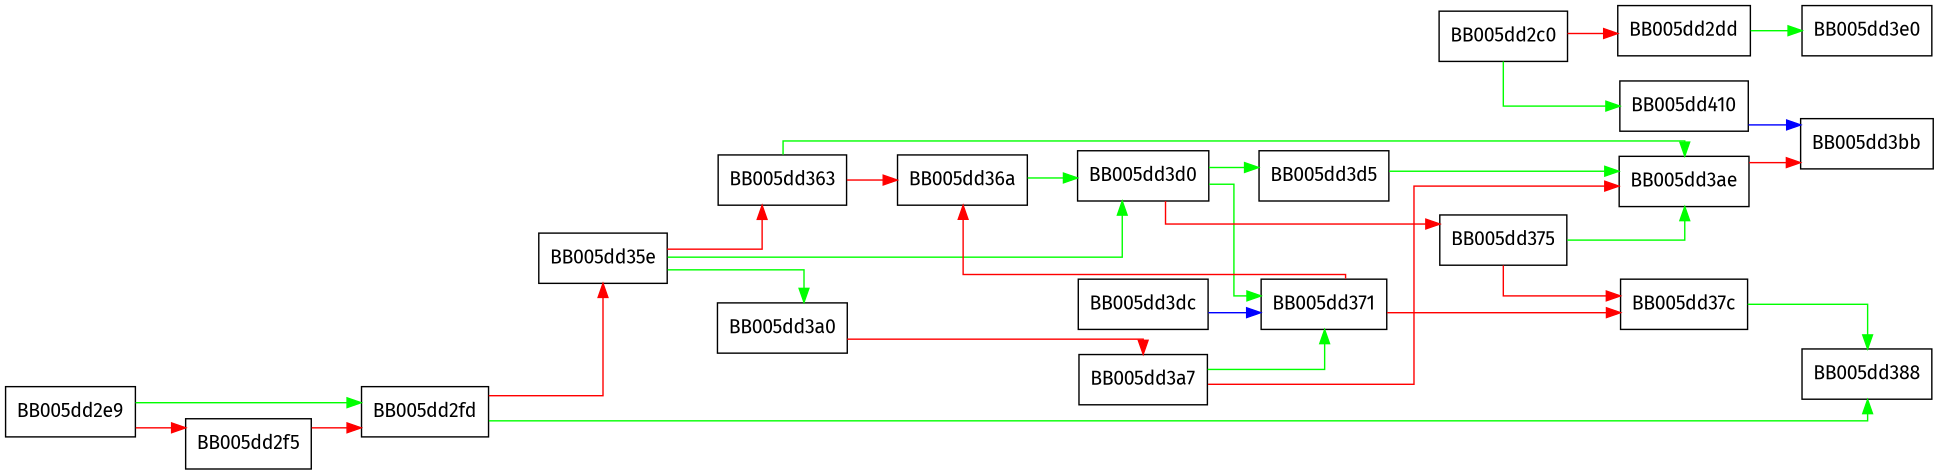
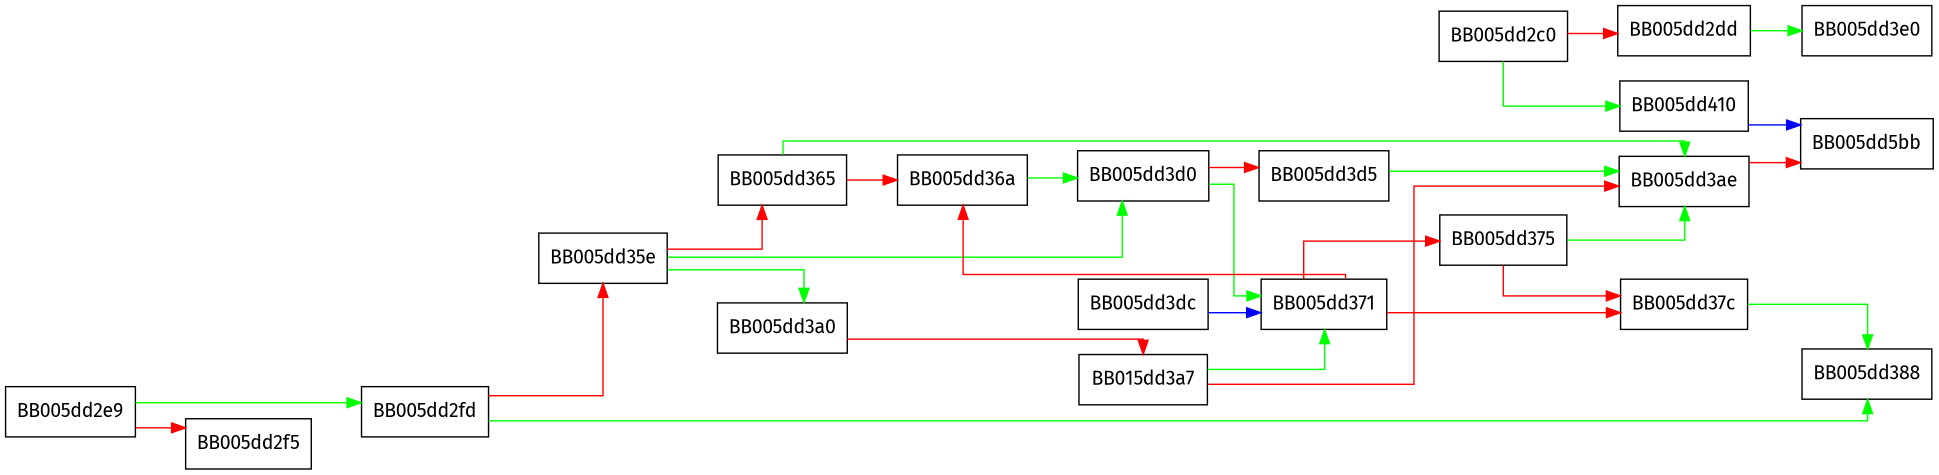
(1867, 144) -> (1867, 144)
(1227, 168) -> (1227, 168)
(782, 180) -> (782, 180)
(1284, 224) -> (1346, 241)
(1143, 380) -> (1143, 380)
(329, 428) -> none
